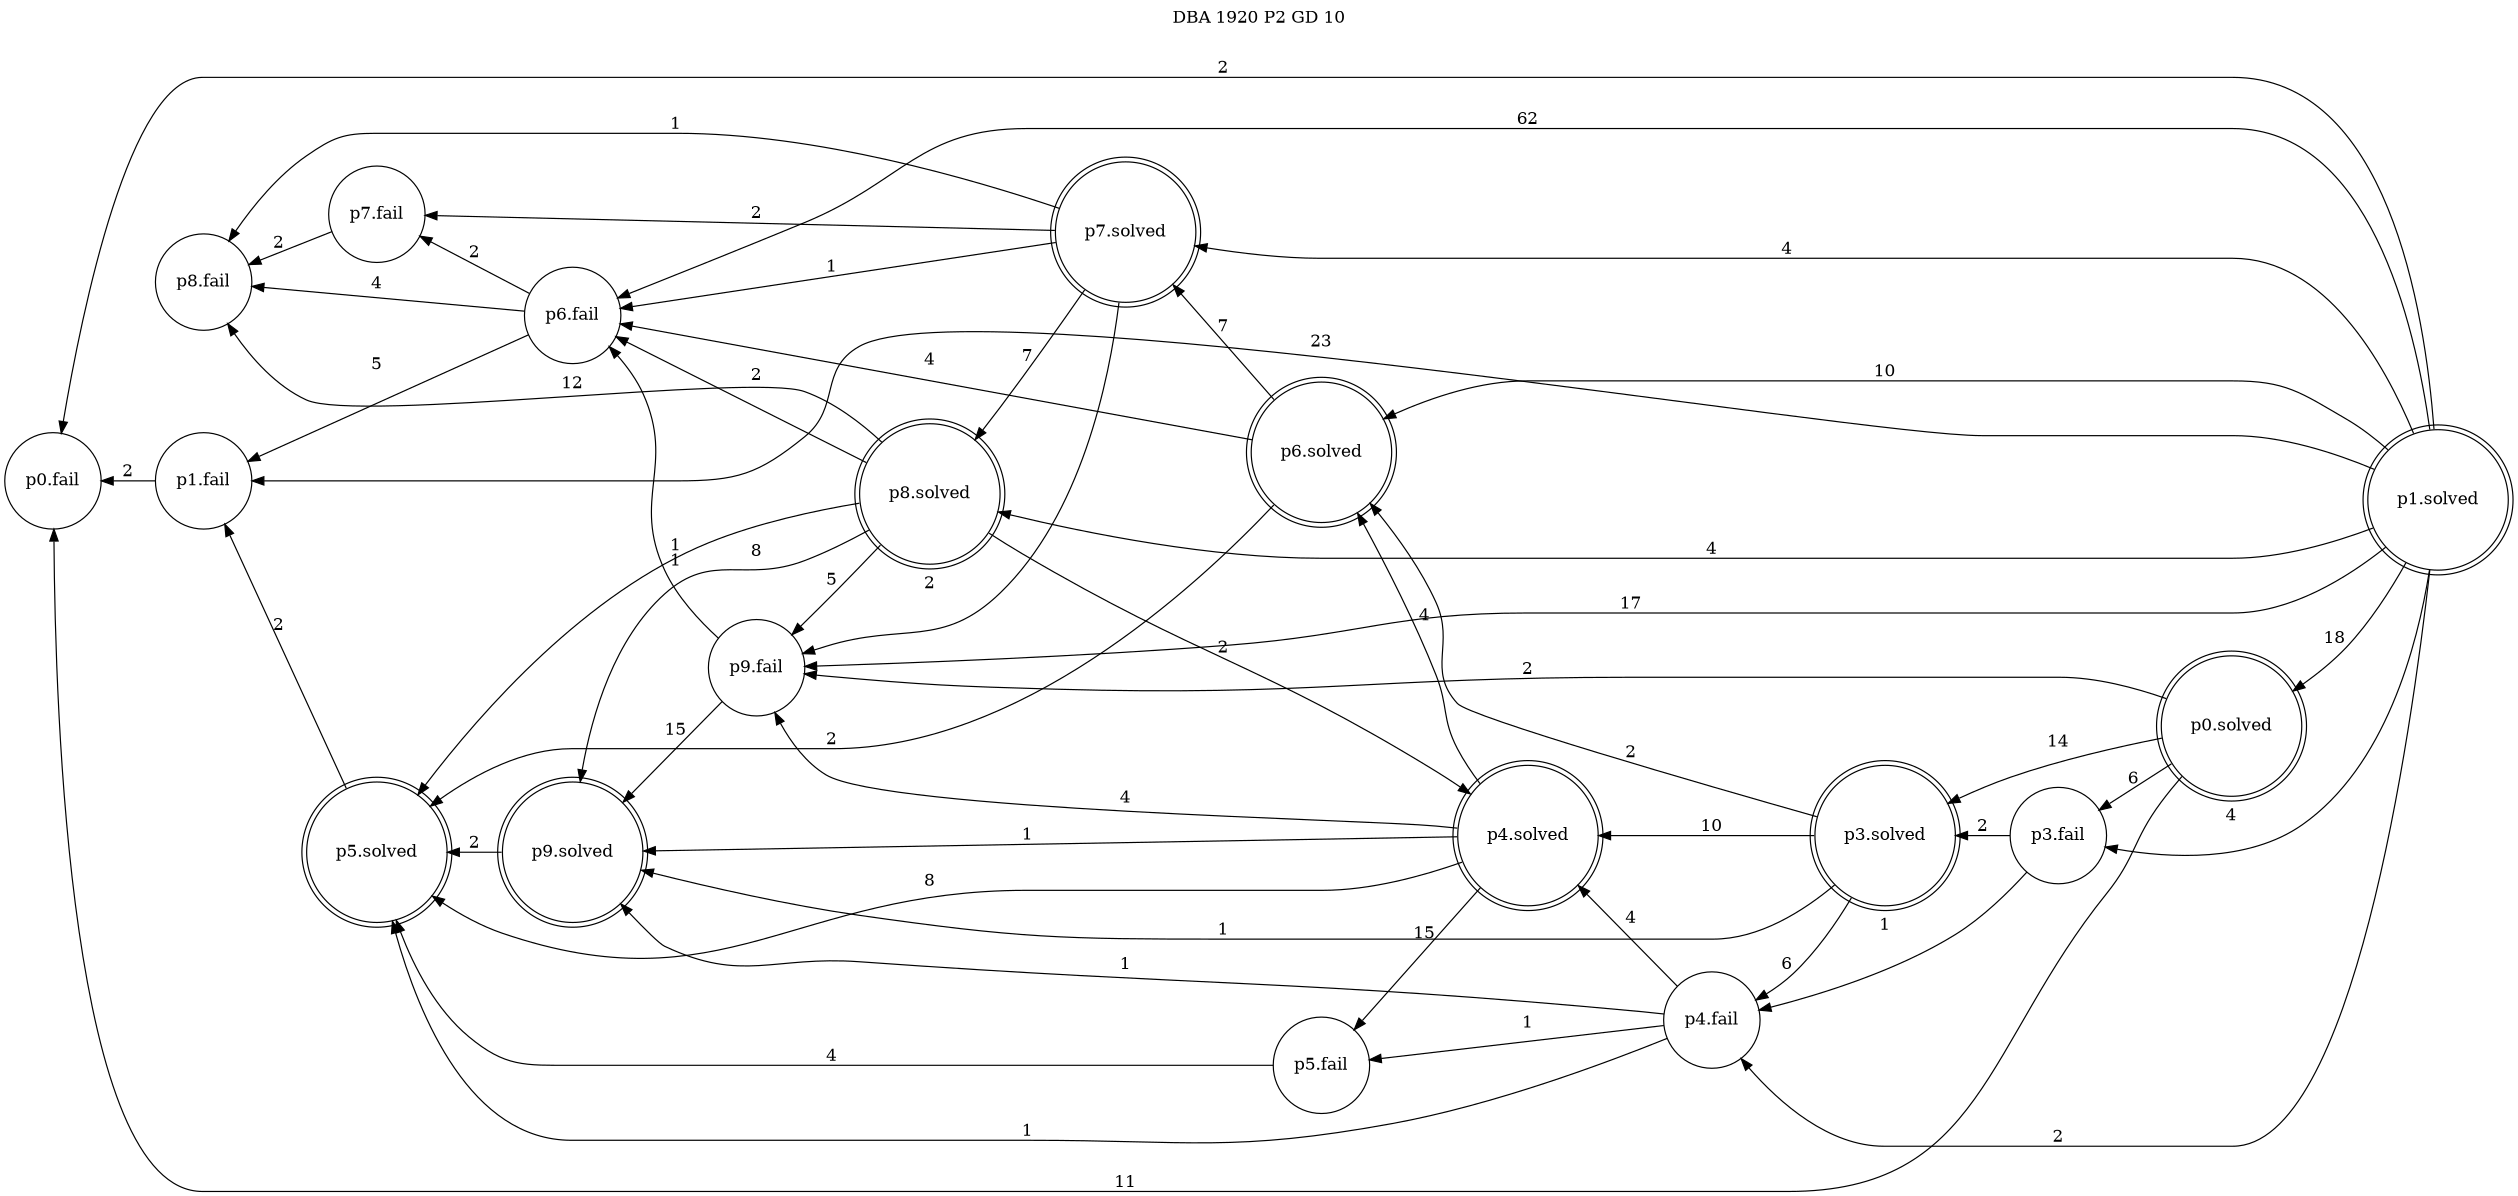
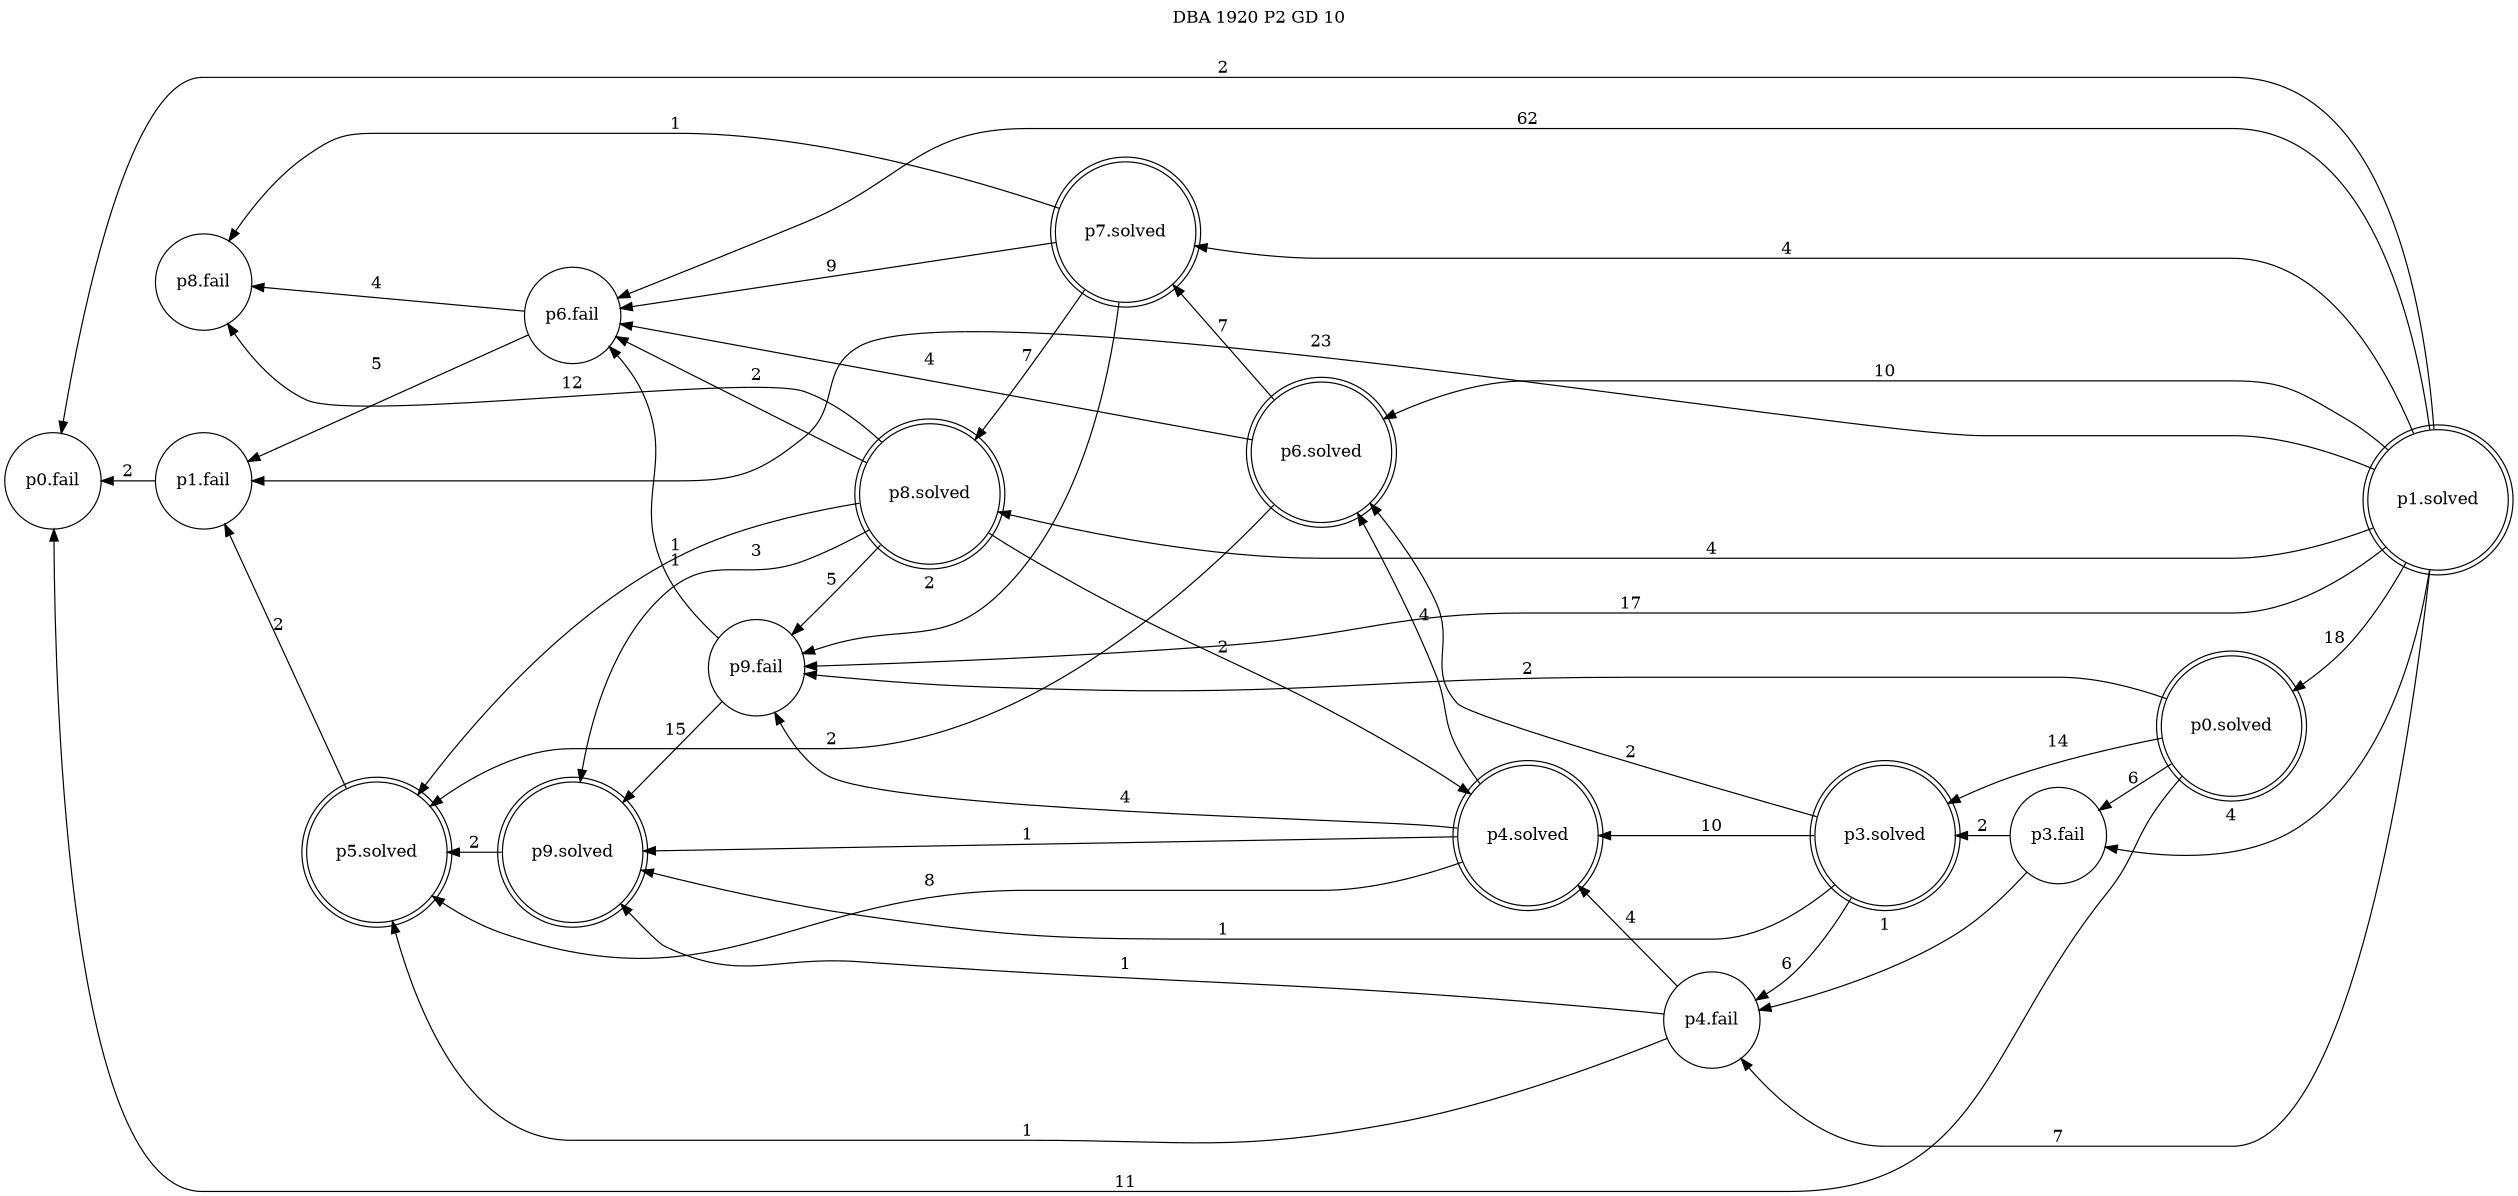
(377, 214) -> none
(832, 267) -> (832, 267)
(757, 552) -> (757, 552)
(1321, 1065) -> none
(2058, 1137) -> (2058, 1137)
